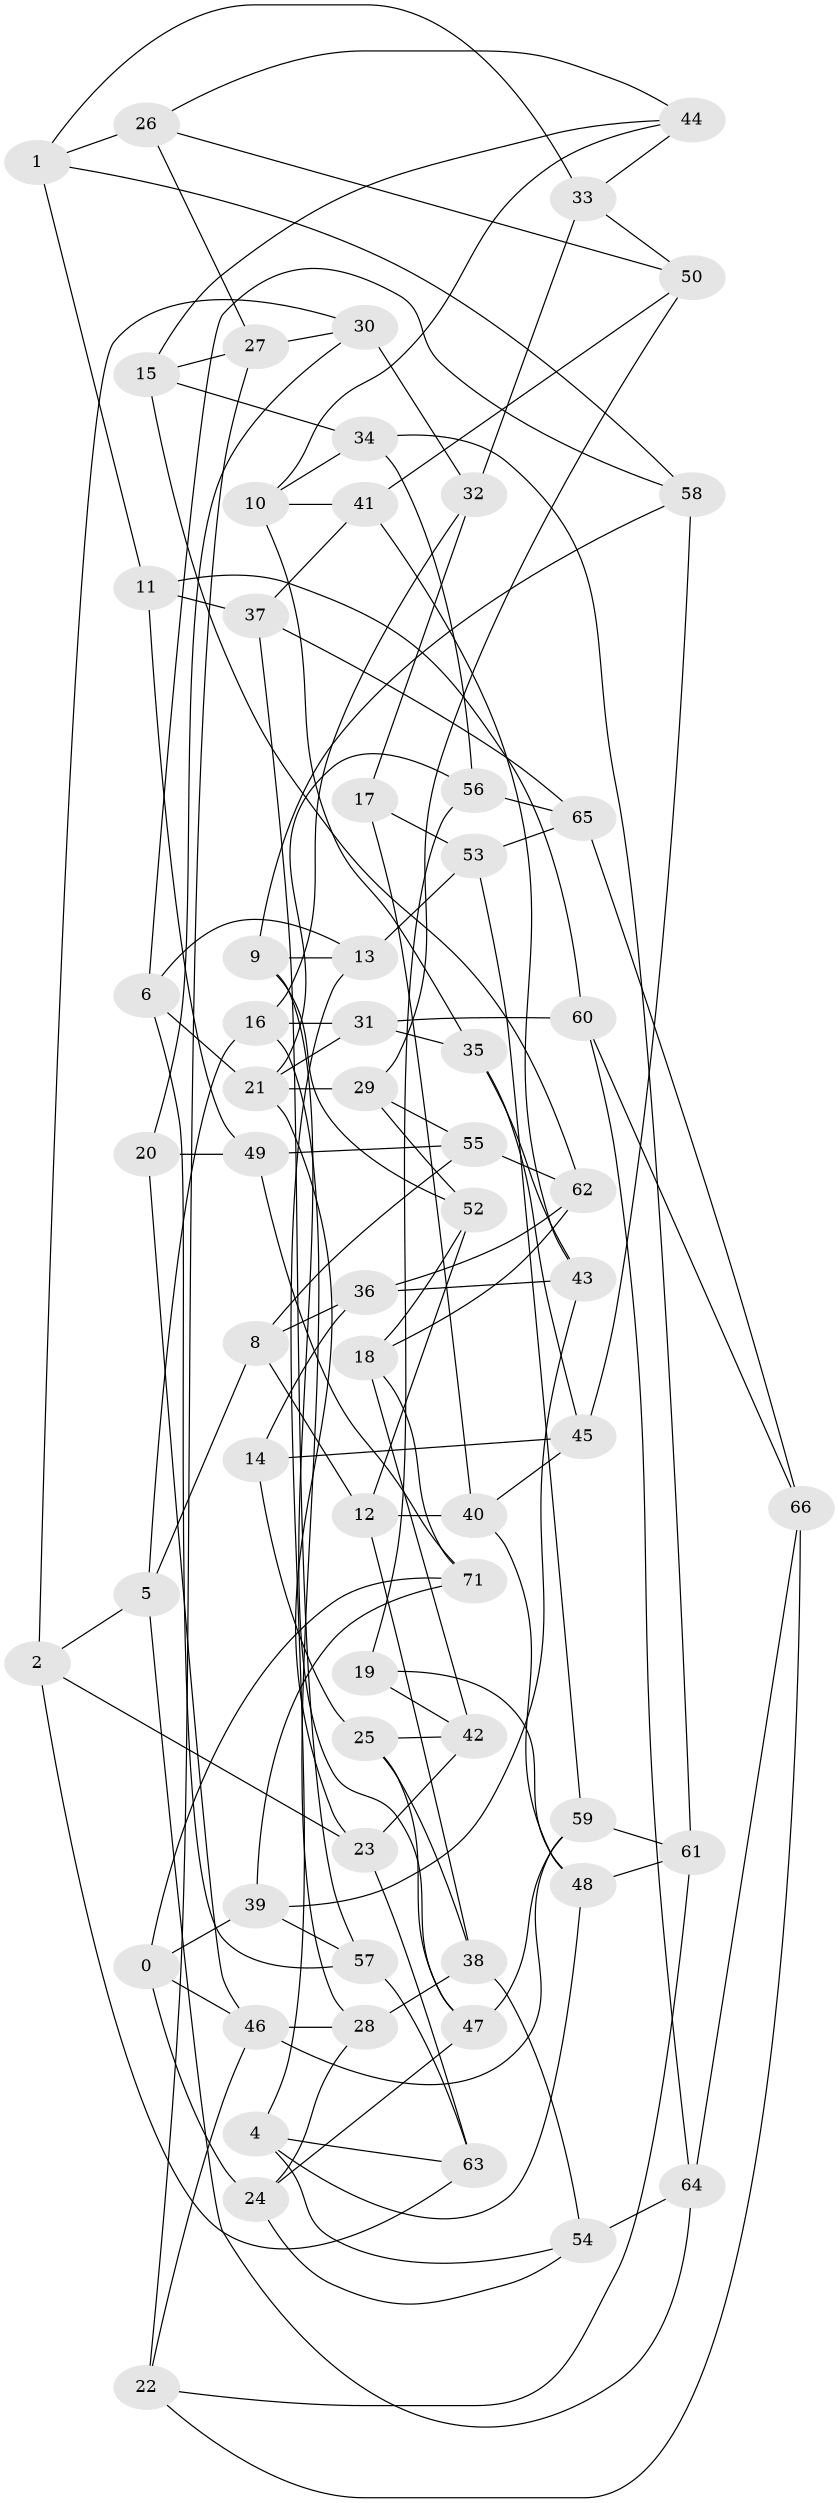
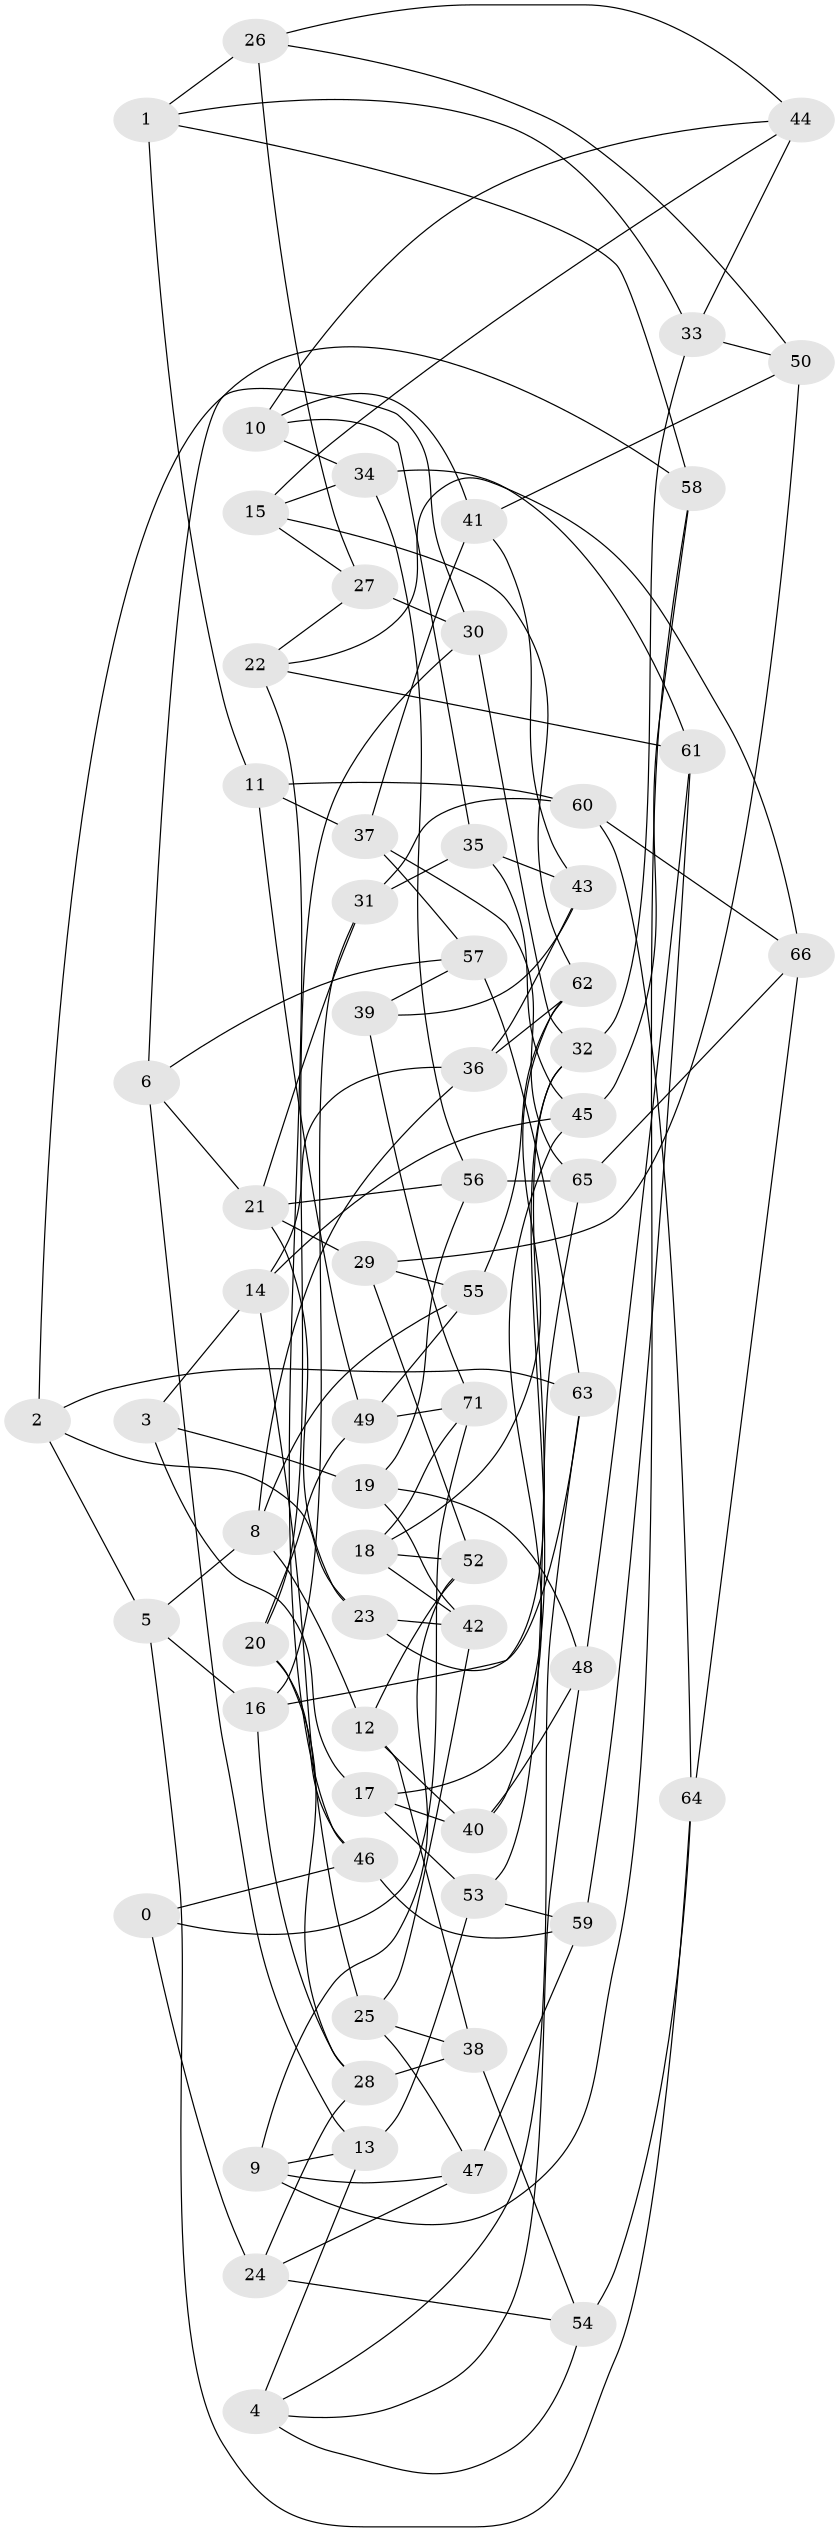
none -> (147, 1421)
(201, 1936) -> none
(311, 2027) -> (310, 1864)
